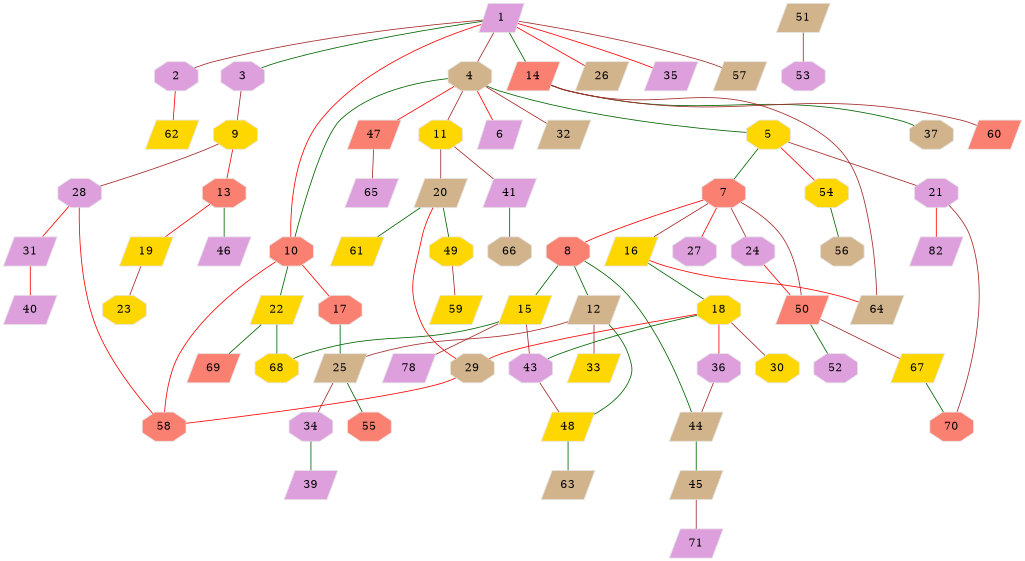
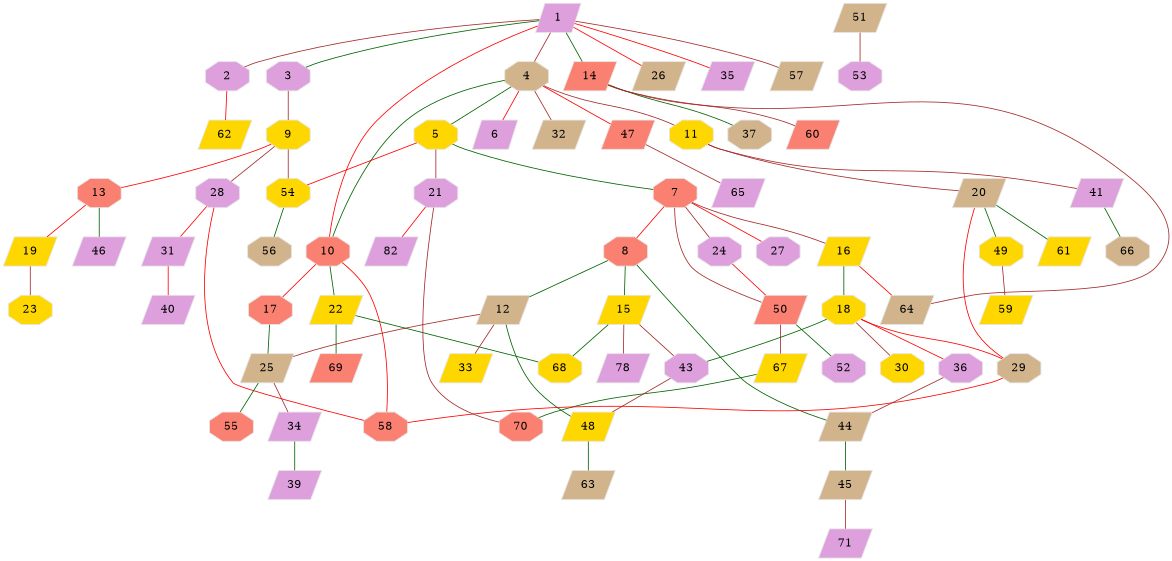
none -> (288, 164)
(311, 427) -> (295, 427)
